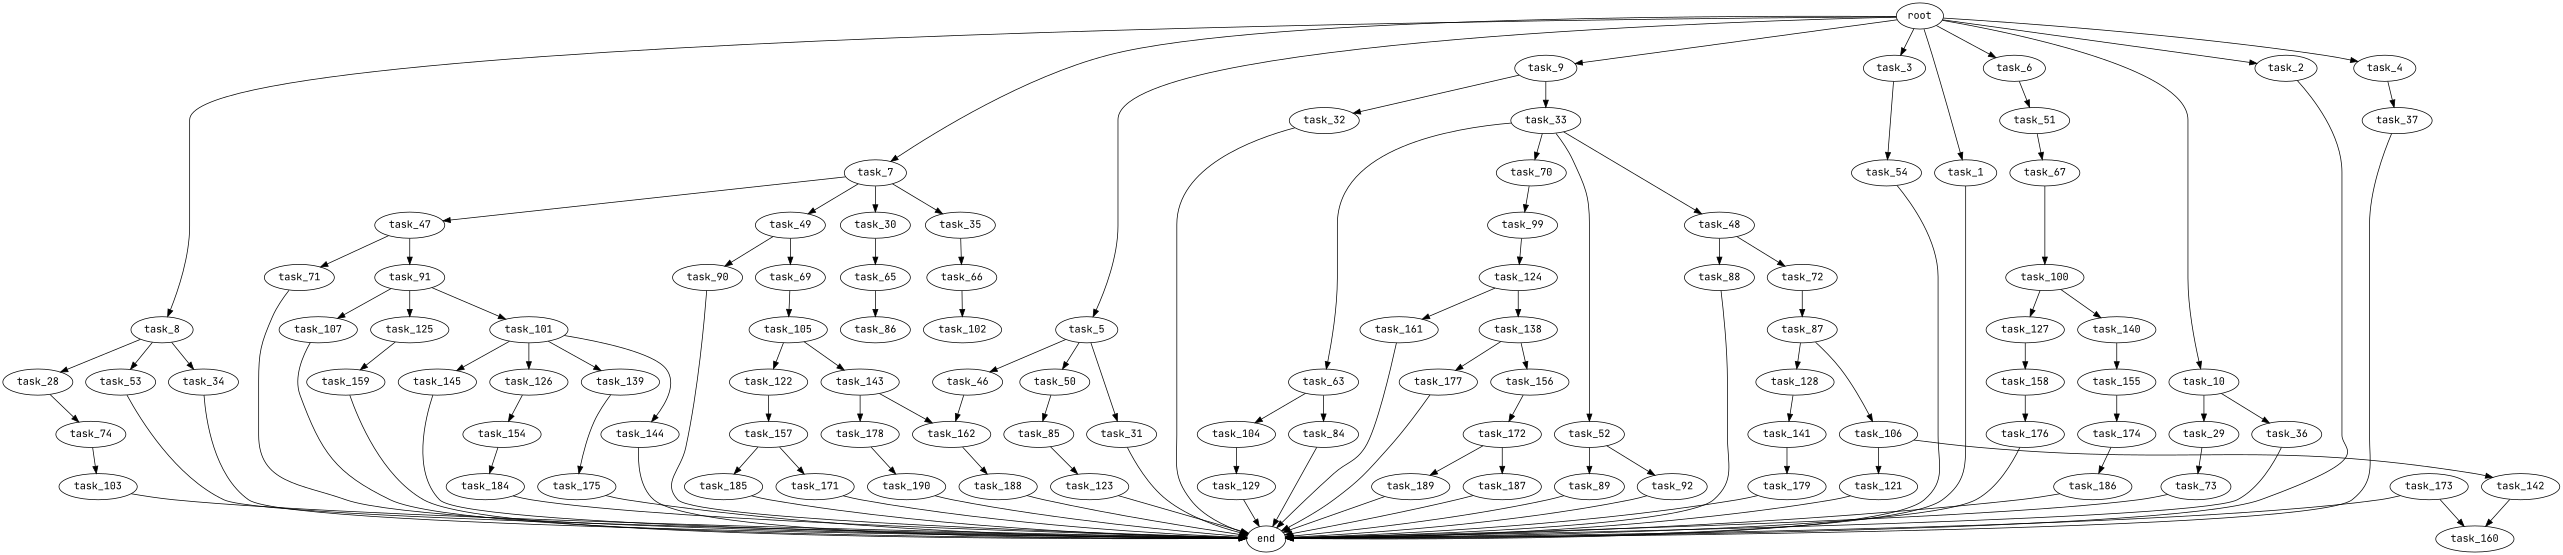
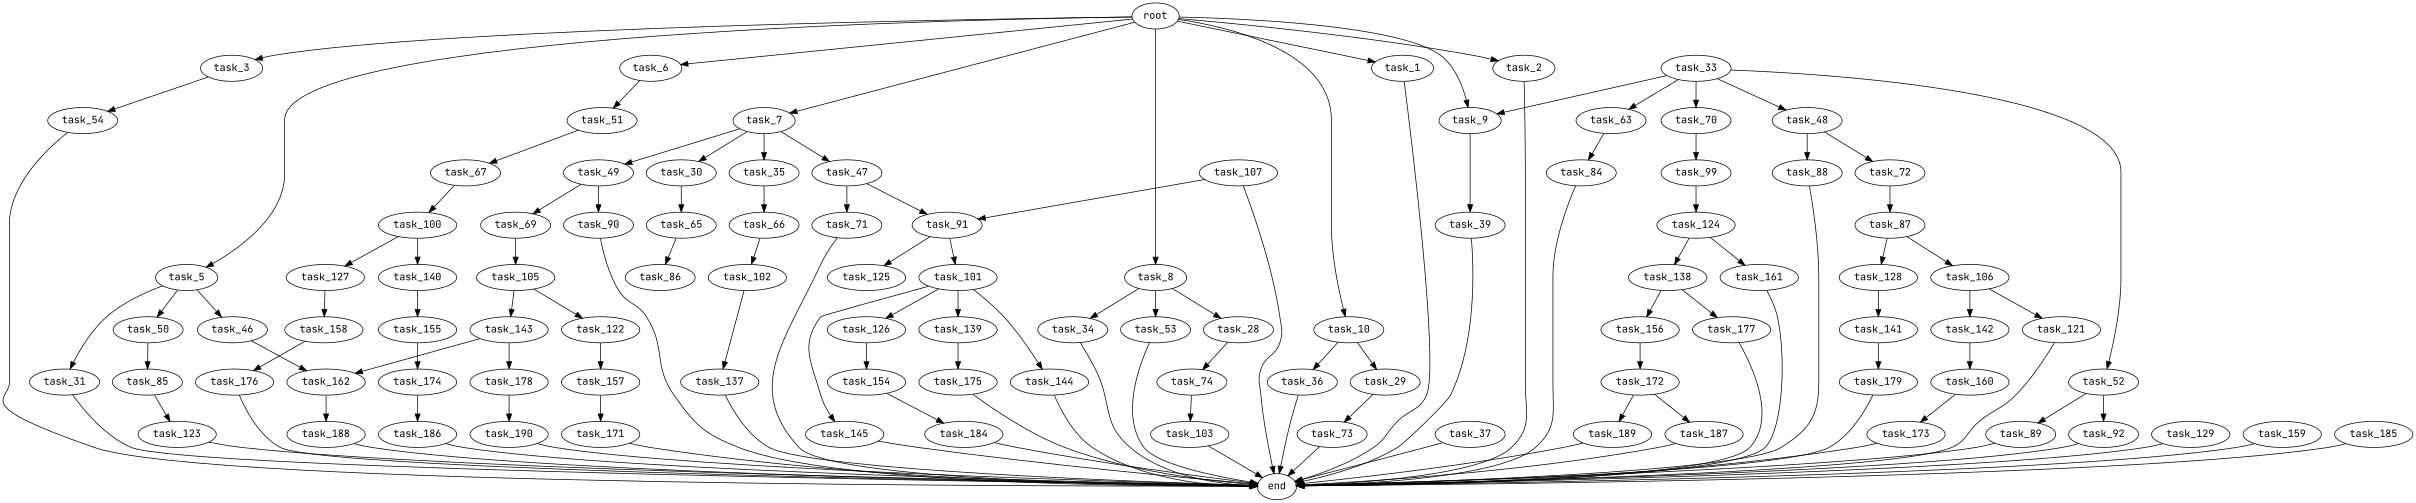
(2385, 68) -> none
(1546, 91) -> (1586, 94)
(1324, 121) -> (1470, 225)
(367, 302) -> (1095, 199)
(381, 354) -> none
none -> (720, 382)
(1236, 434) -> none
(749, 458) -> none
(2450, 510) -> (1941, 406)
